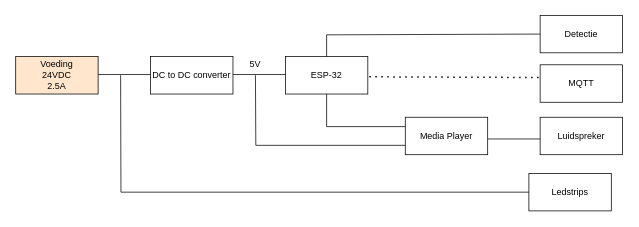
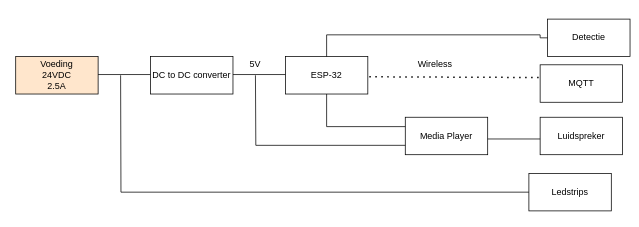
(582, 34) -> (589, 38)
none -> (435, 64)
